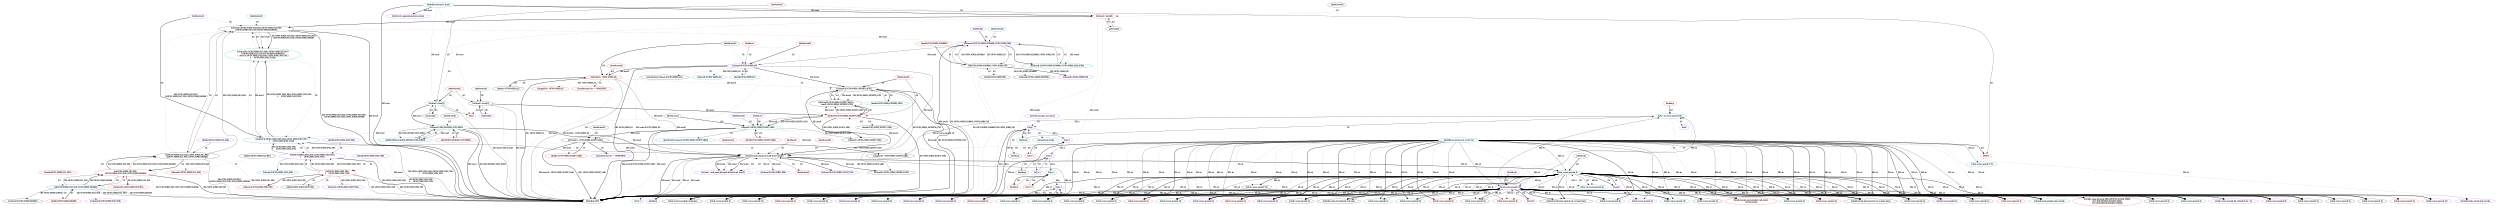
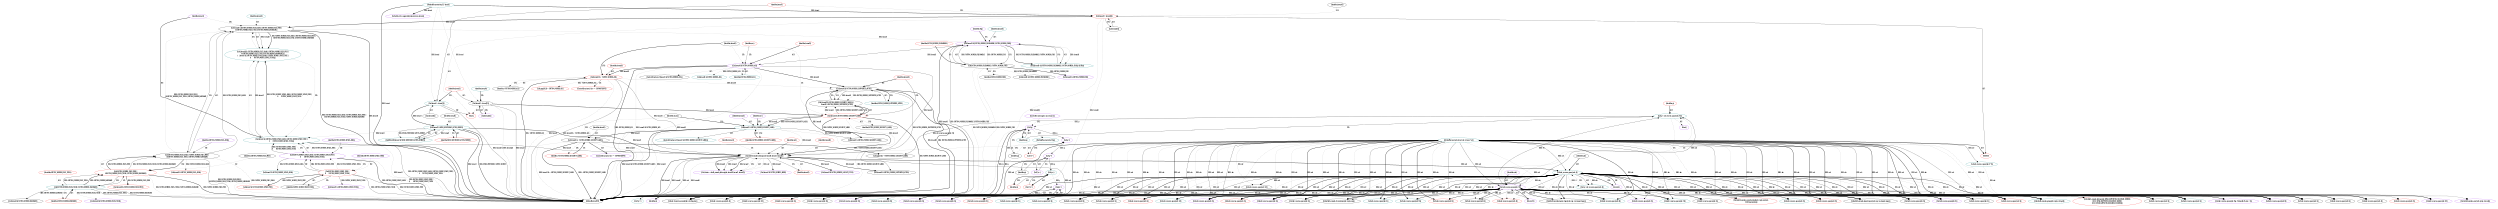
(1280, 15) -> (1611, 21)
(537, 79) -> (537, 79)
(435, 109) -> none
(1046, 140) -> (1046, 140)
(1977, 149) -> (2216, 196)
